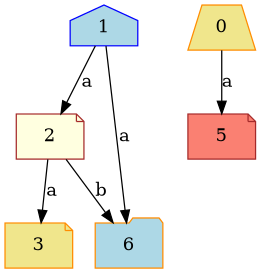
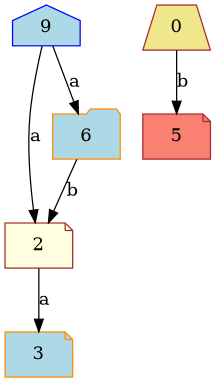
(104, 28) -> (46, 28)
(222, 28) -> (177, 28)
(227, 82) -> (183, 82)
(86, 186) -> (65, 185)
(39, 246) -> (39, 355)
